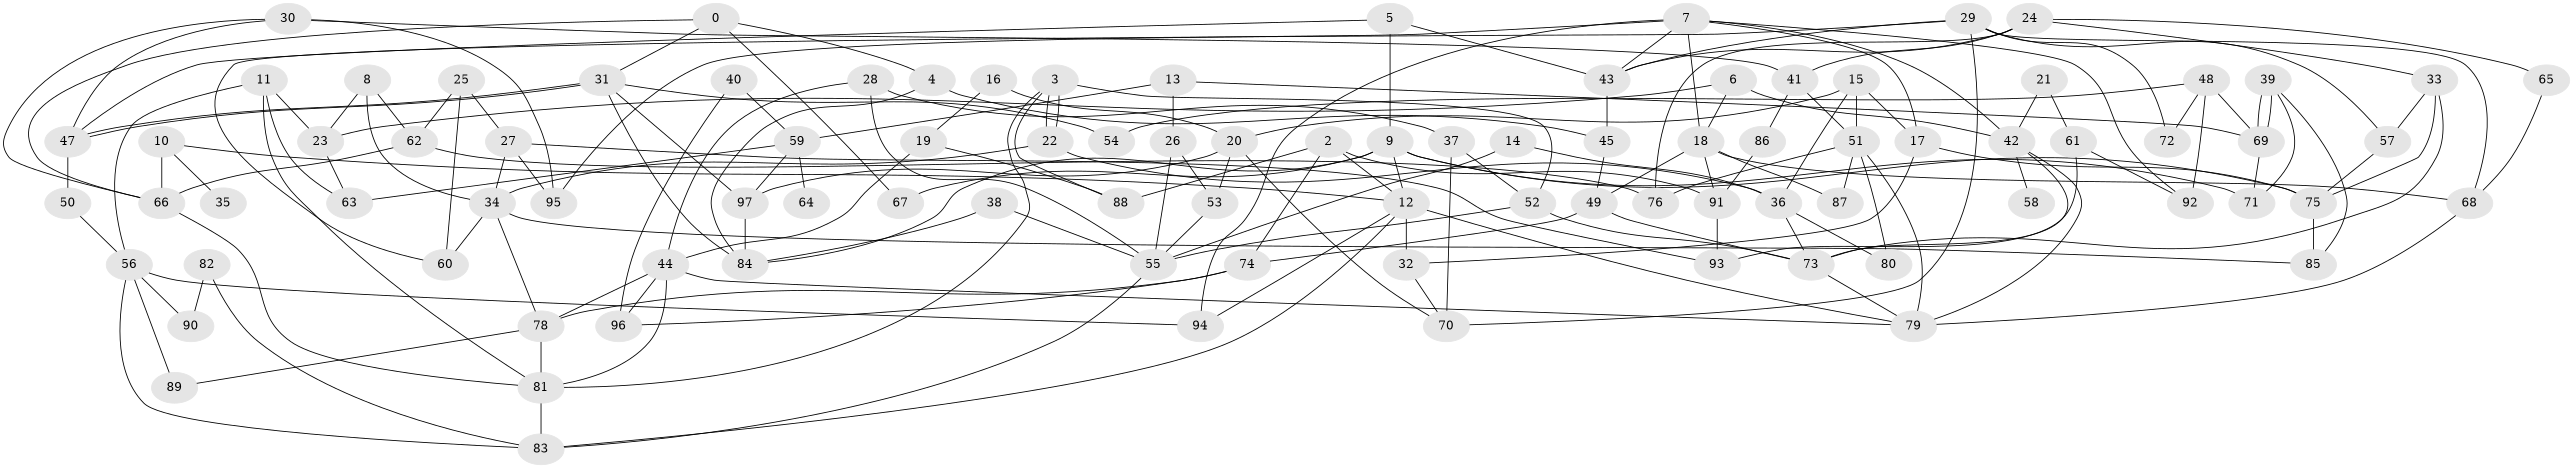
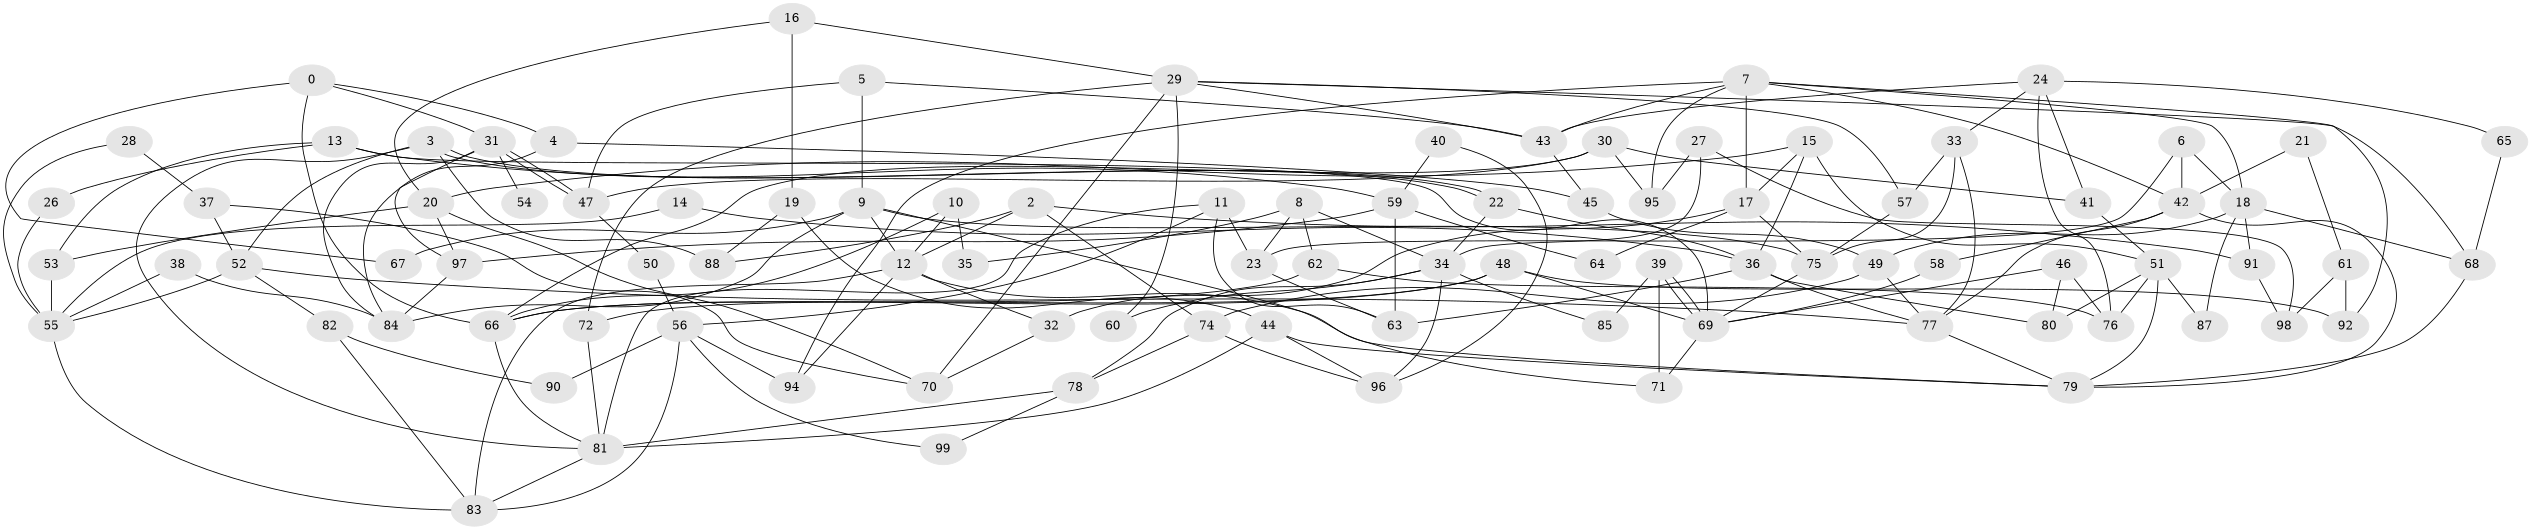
none -> (983, 50)
(462, 80) -> none
(1470, 99) -> (1000, 303)
(727, 132) -> none
(1762, 142) -> none
(1194, 173) -> (131, 182)
none -> (1671, 233)
(2313, 234) -> (1746, 304)
none -> (1113, 245)
(1717, 265) -> (2284, 326)
(1811, 265) -> (1930, 326)
none -> (2064, 265)
none -> (274, 289)
none -> (1622, 292)
(603, 296) -> none
none -> (1825, 303)
none -> (1430, 334)
(175, 388) -> (943, 449)
none -> (594, 388)
